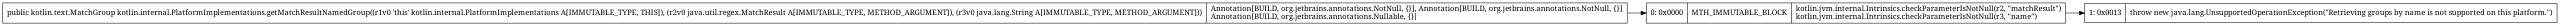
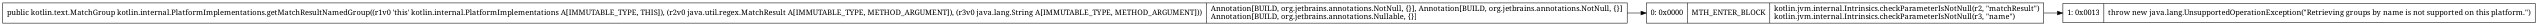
(1739, 13) -> (1729, 13)
